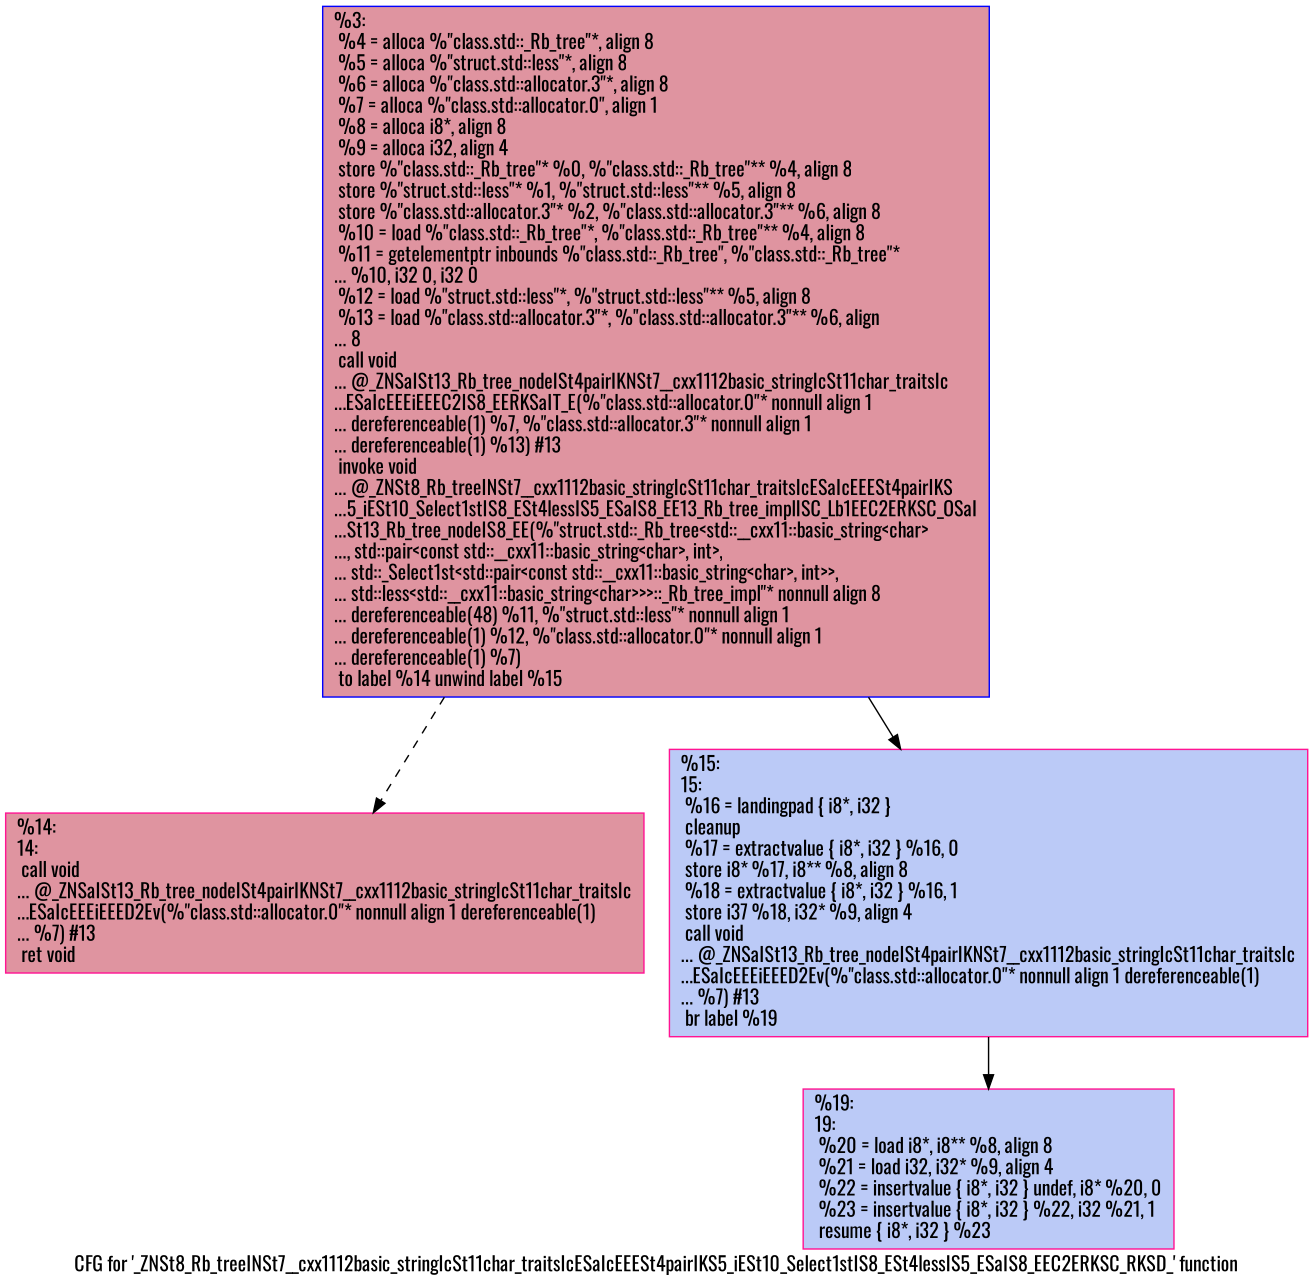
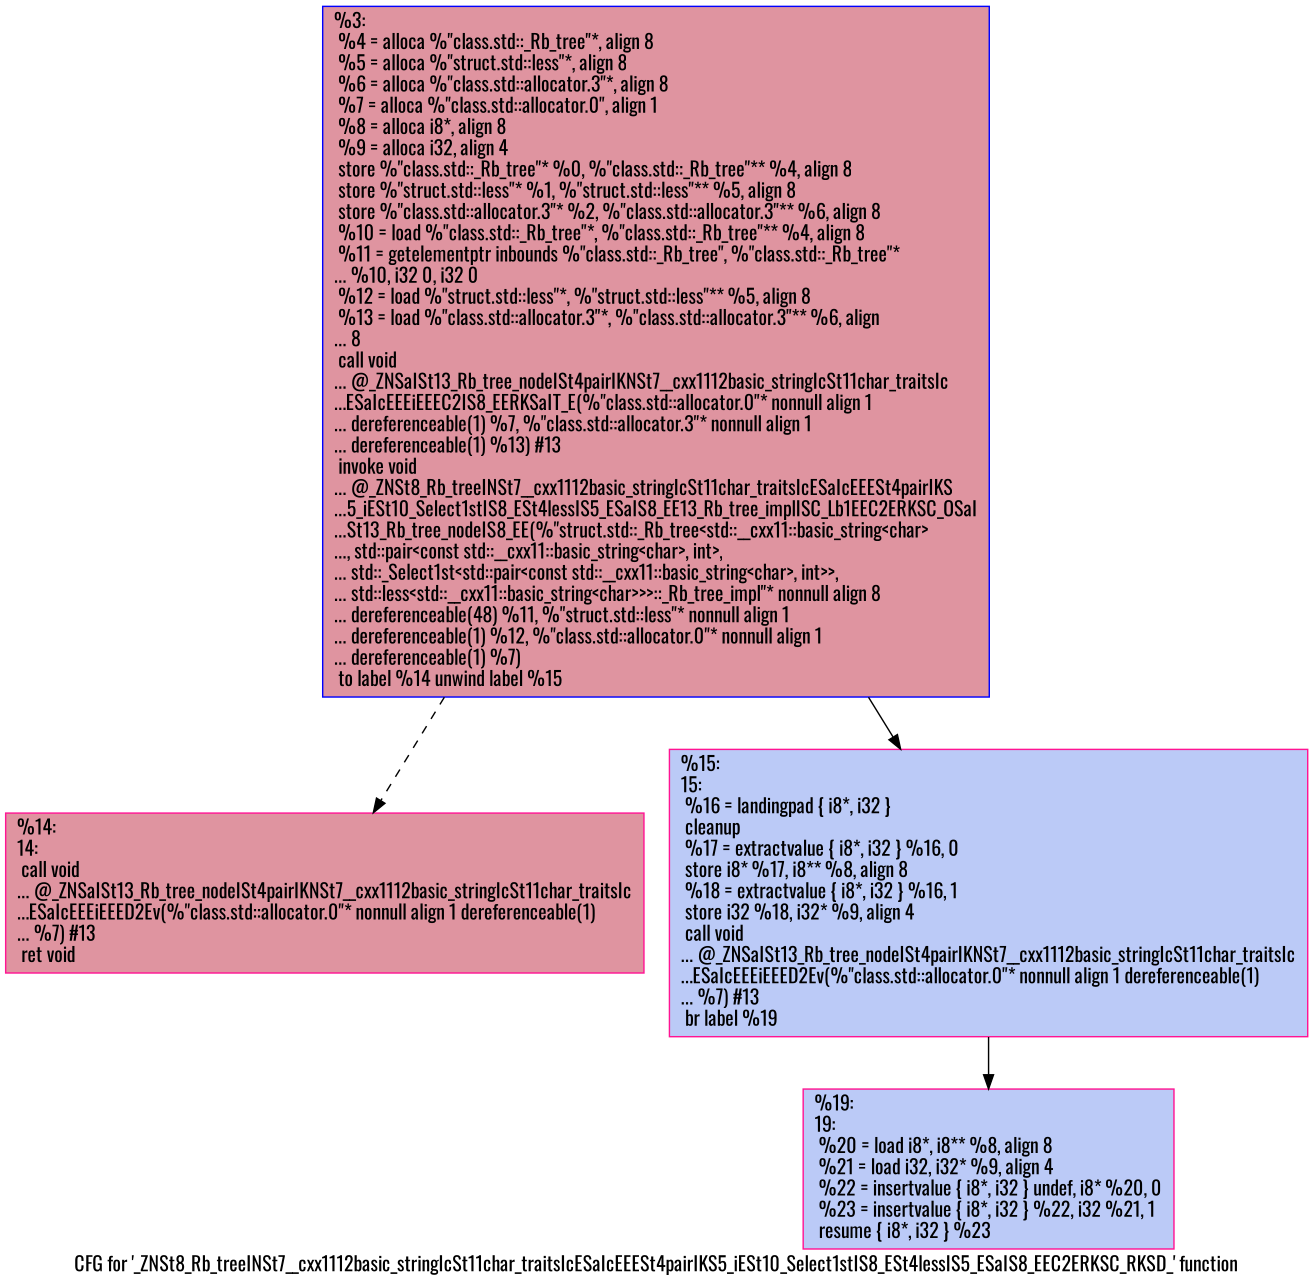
(797, 914) -> (798, 914)
